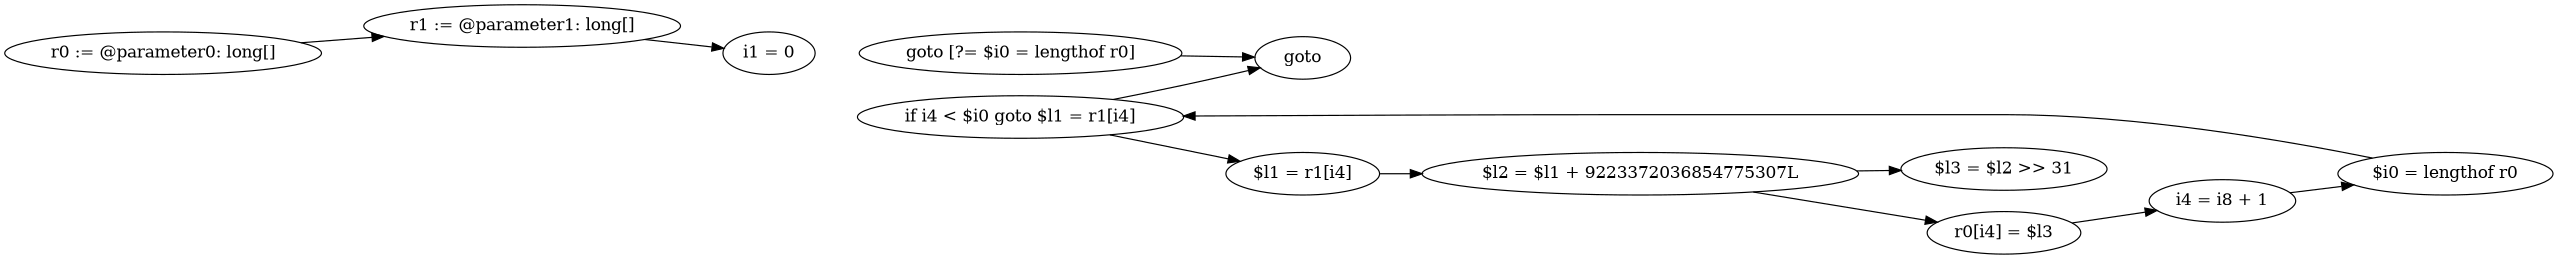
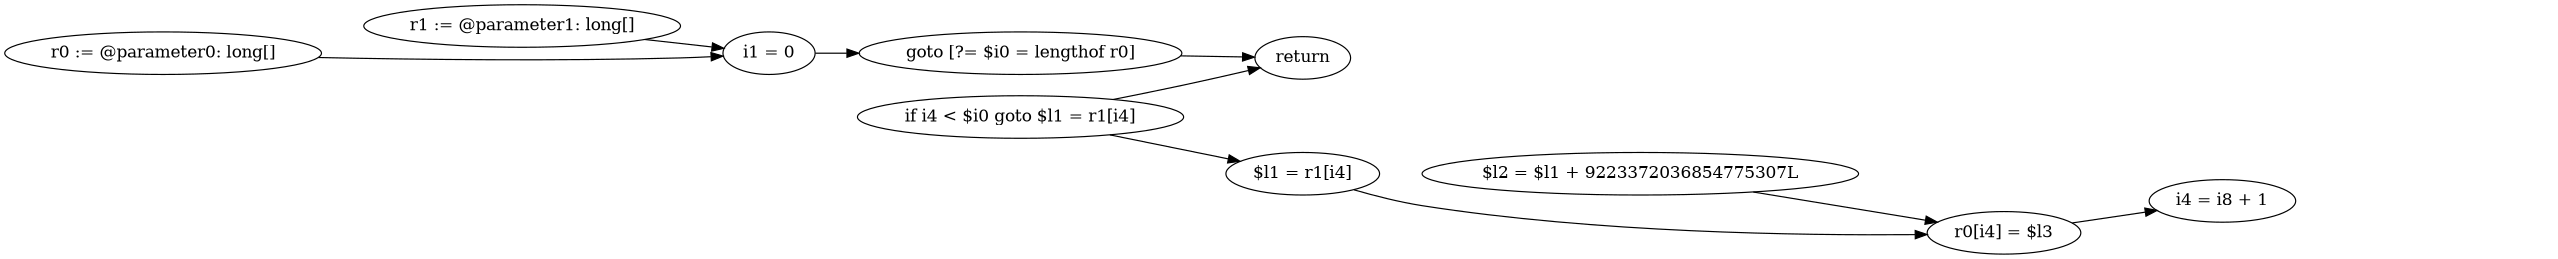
(337, 40) -> (515, 60)
none -> (831, 53)
(1303, 58) -> (1303, 58)
(2004, 169) -> none
(1395, 174) -> (1633, 227)
(2445, 174) -> none
